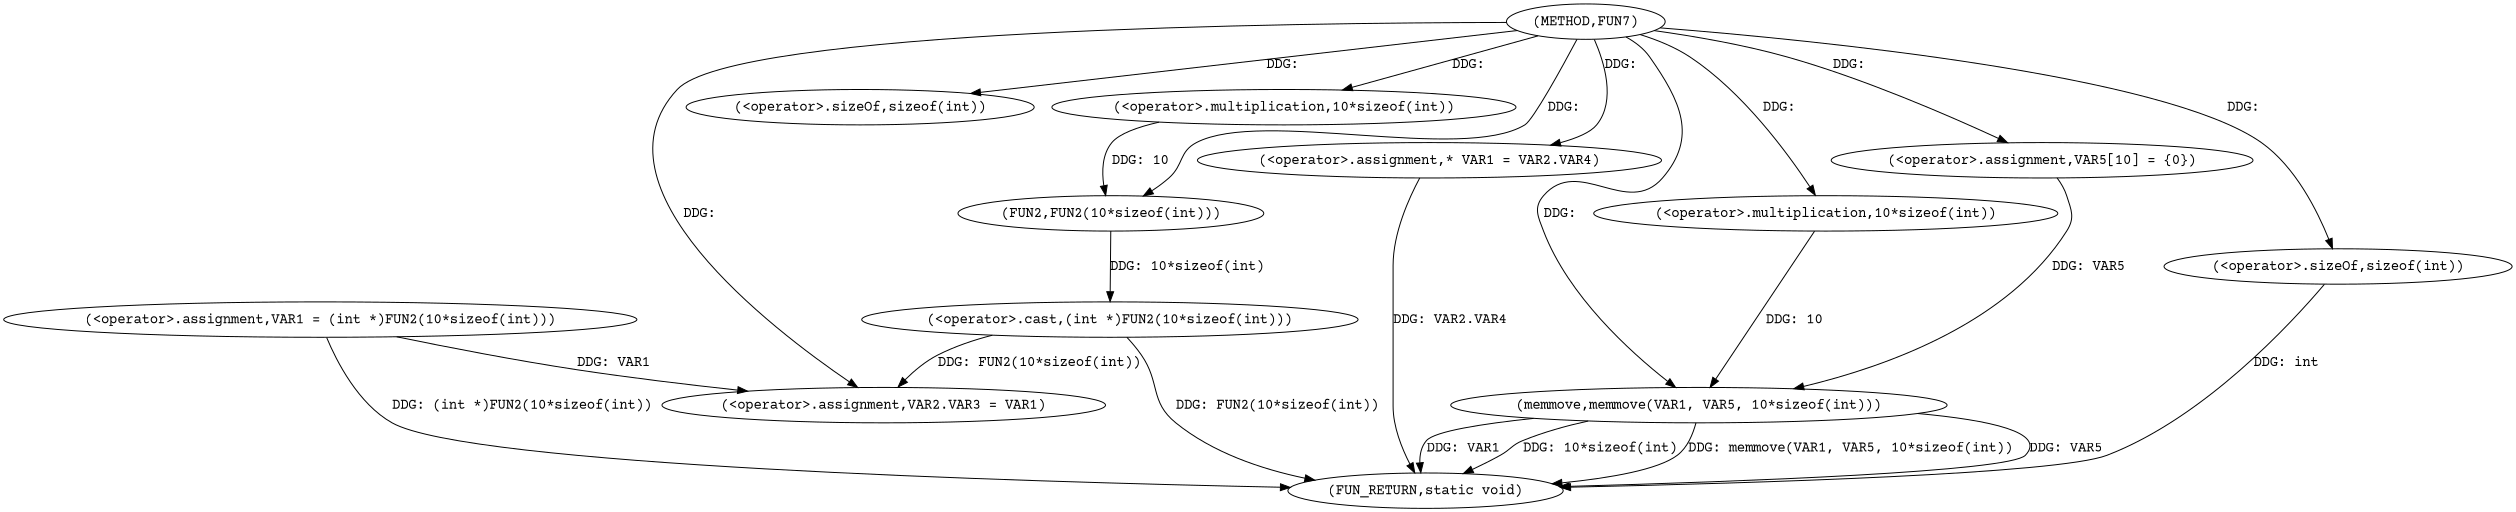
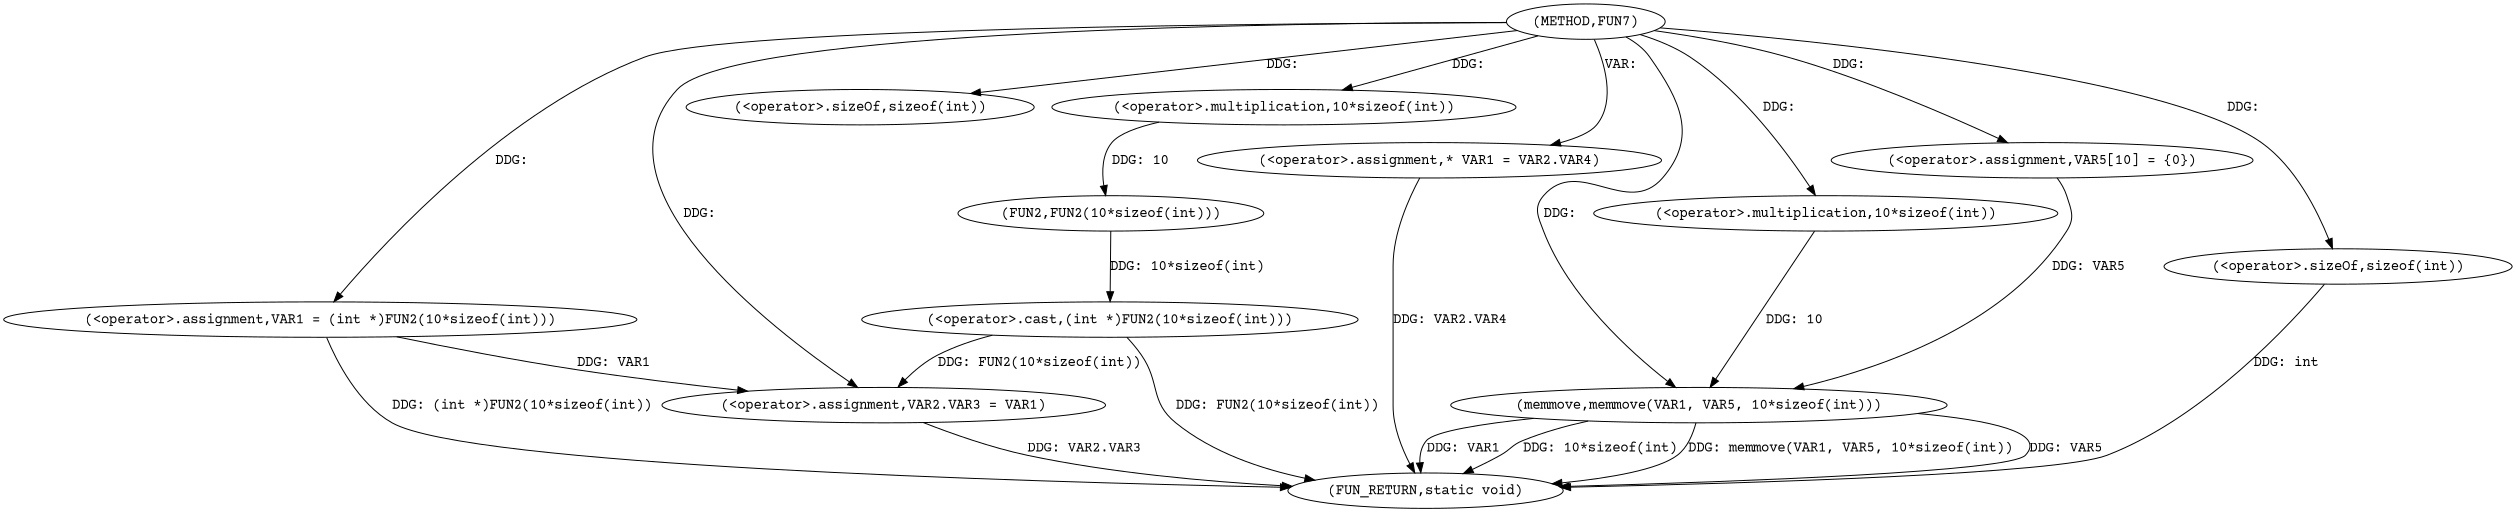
(1625, 64) -> (1625, 64)
(1378, 136) -> (880, 34)
none -> (1100, 468)
